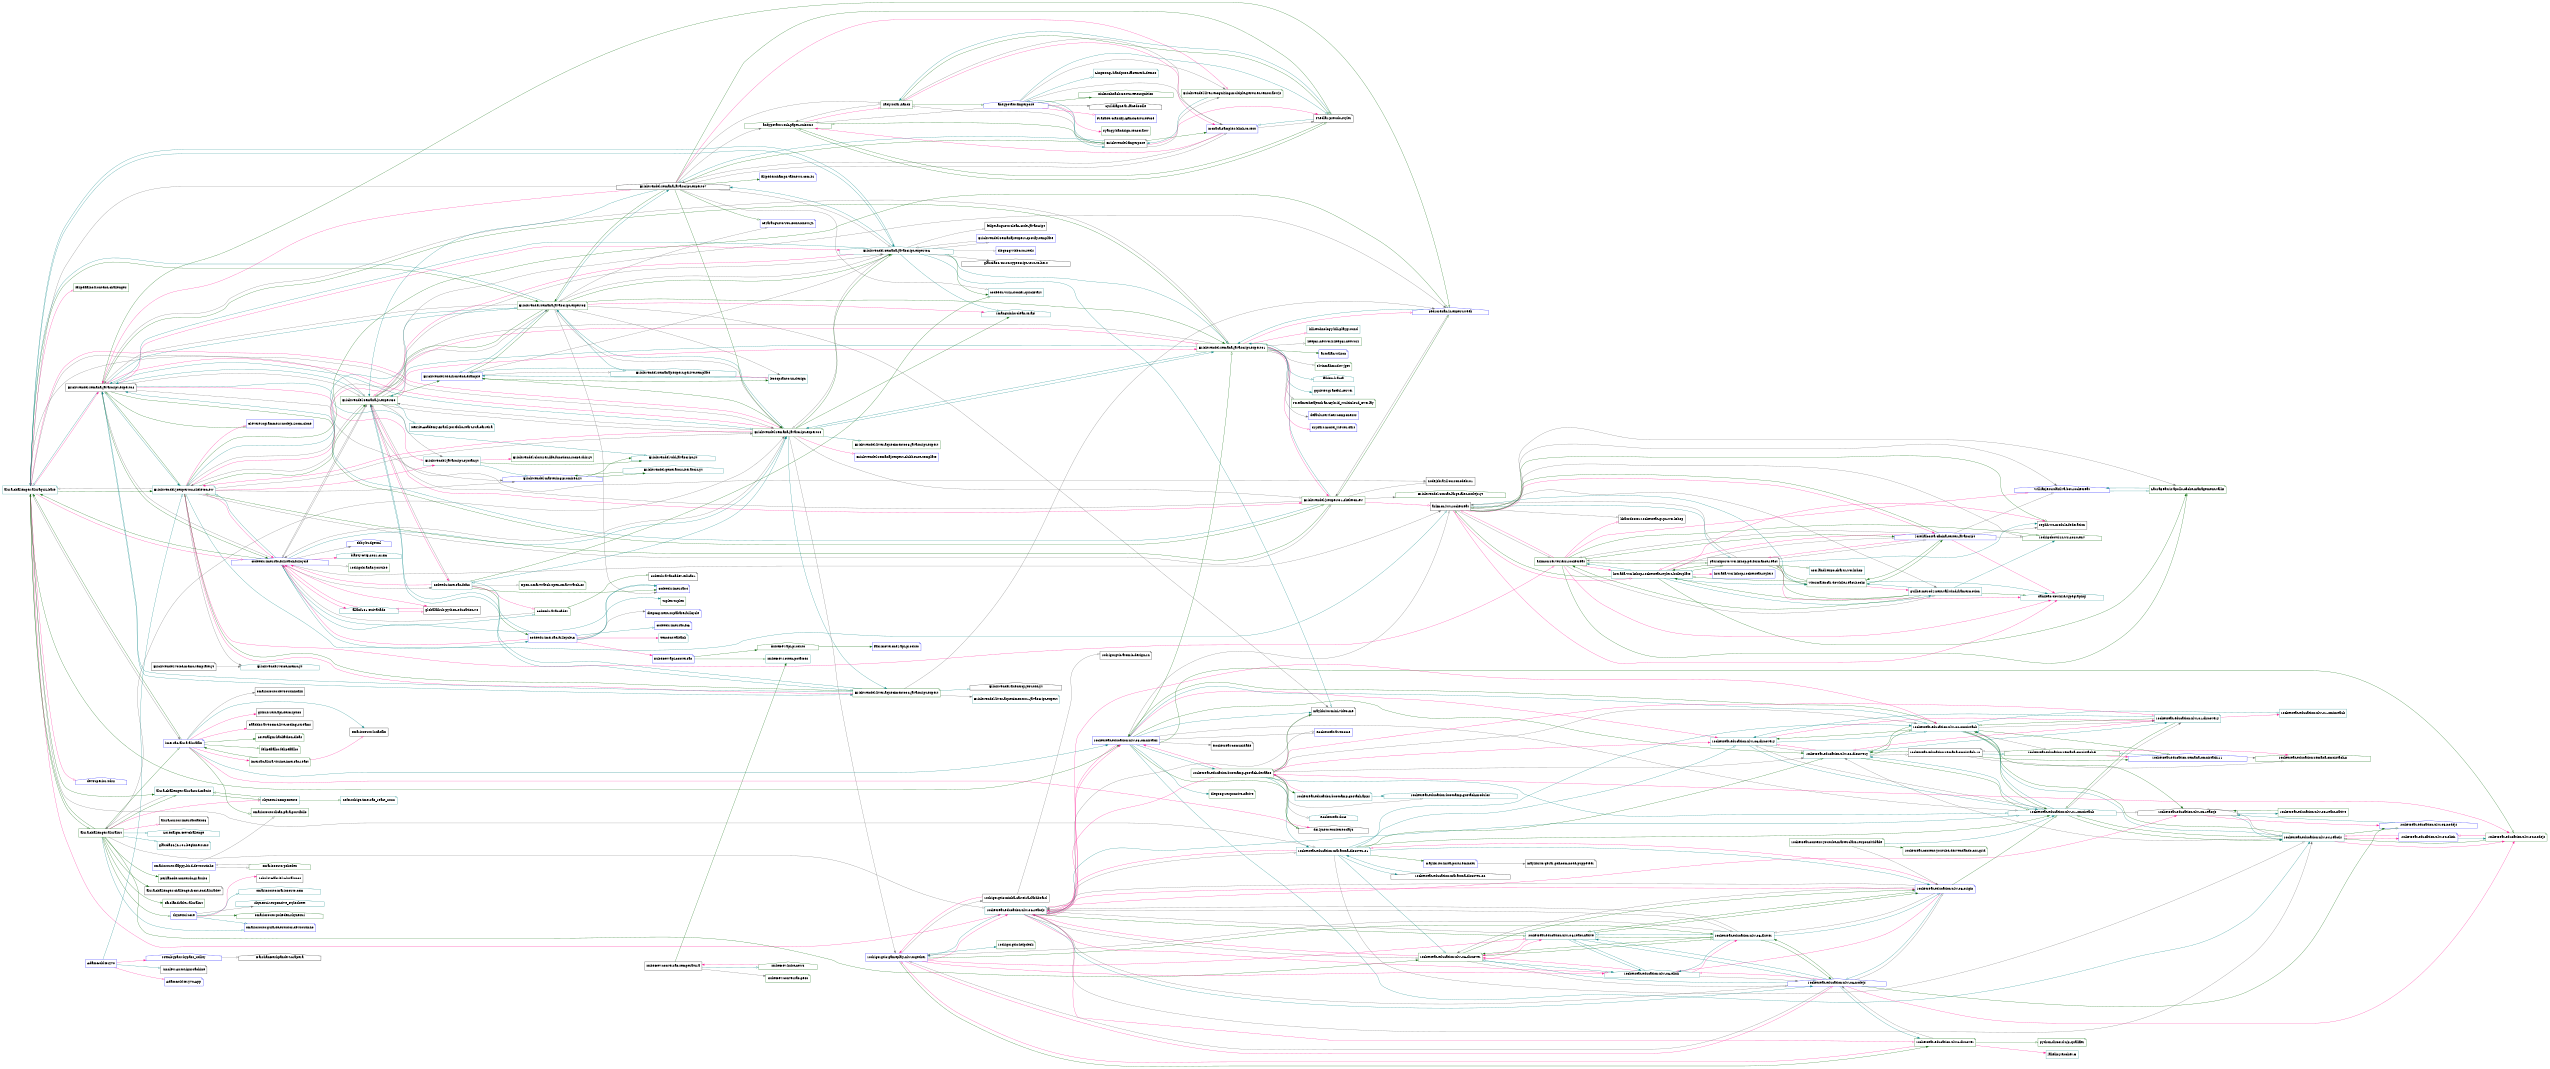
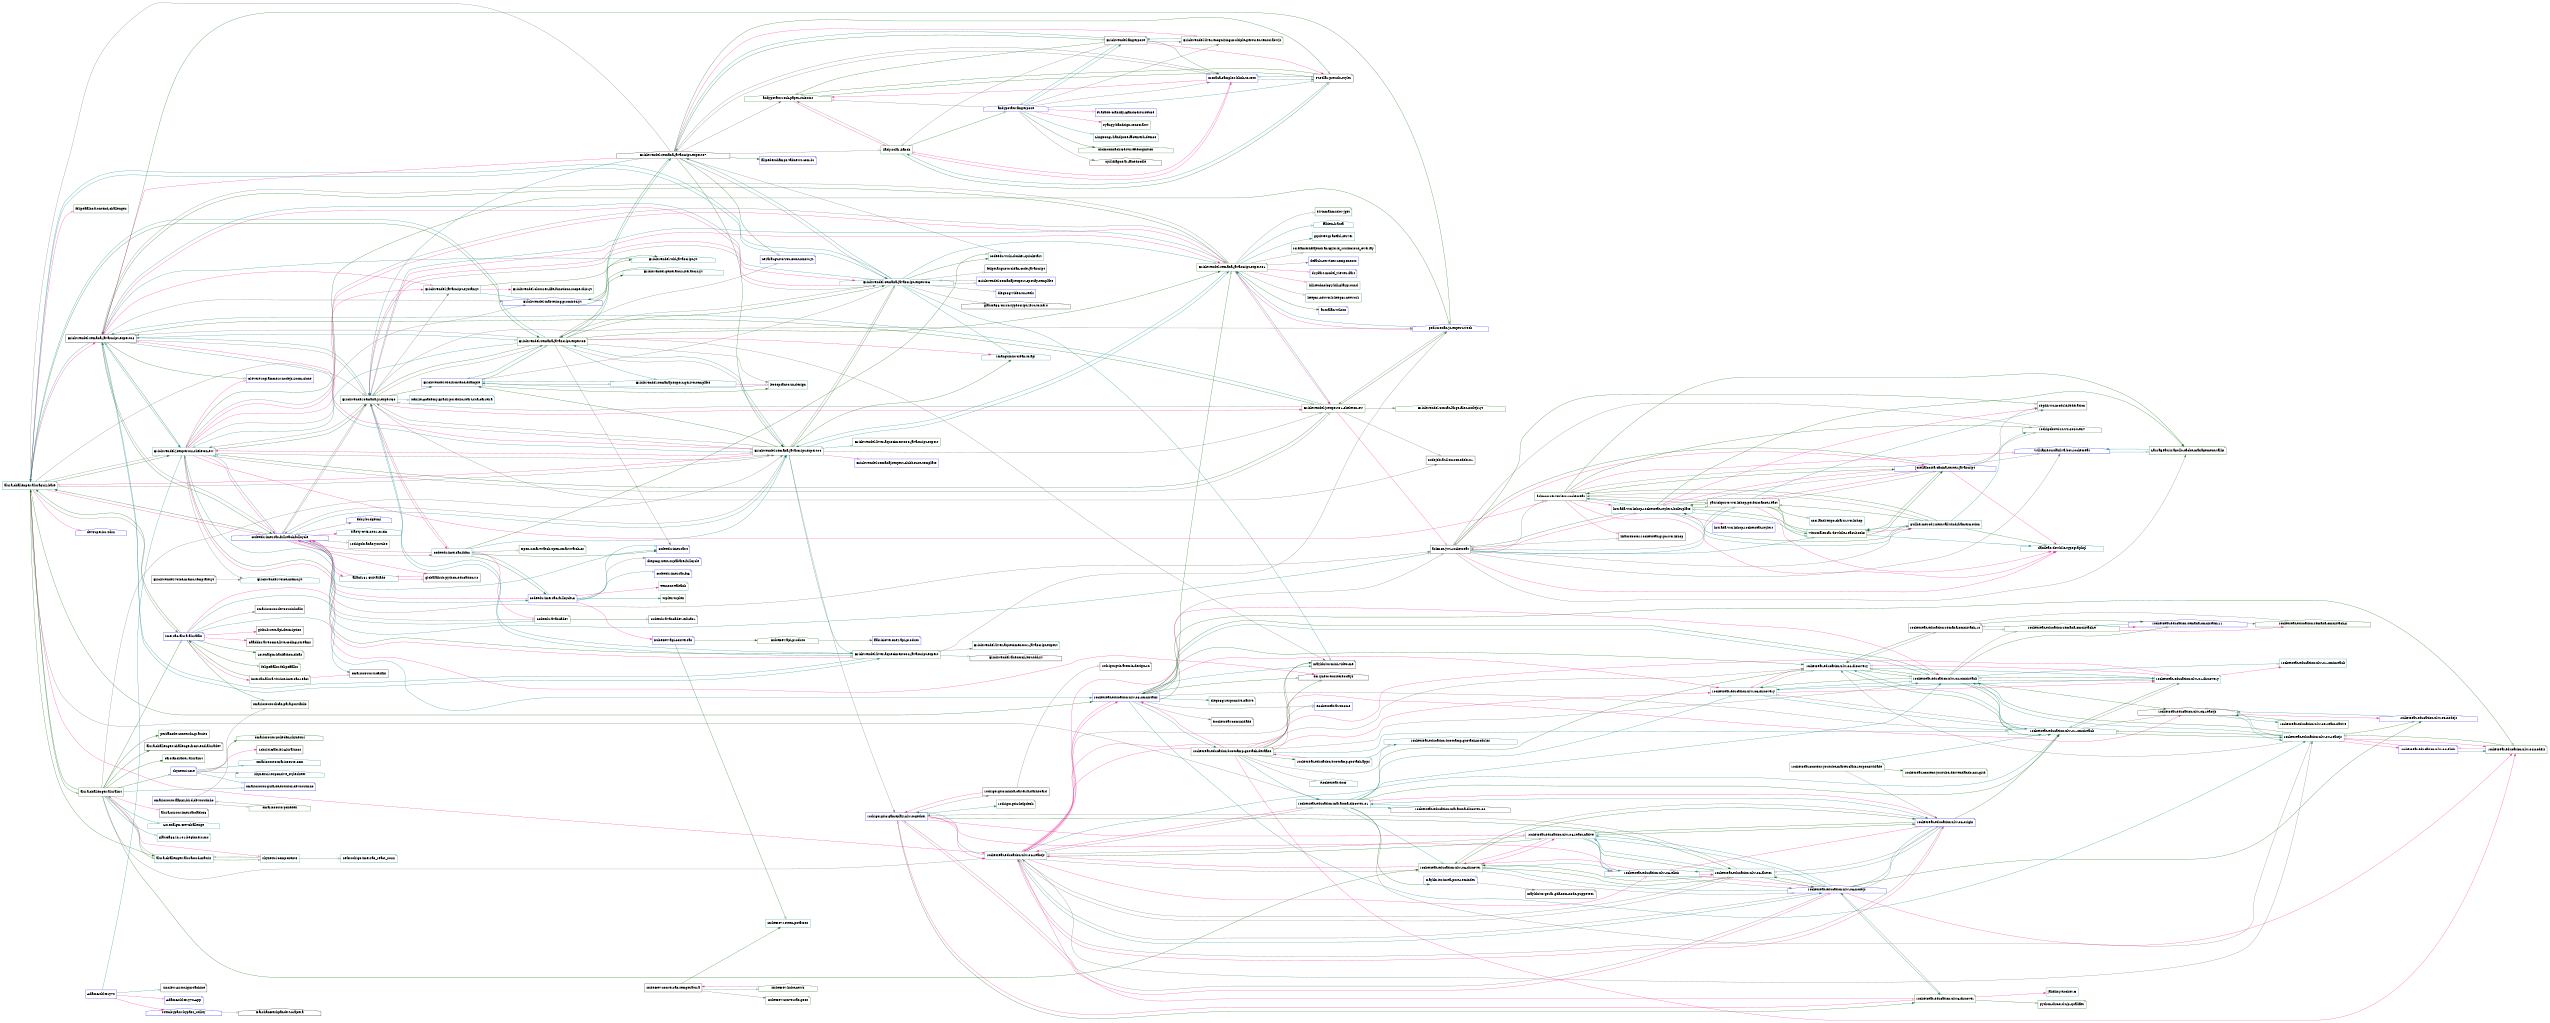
(1078, 40) -> (1096, 175)
(1509, 534) -> none
